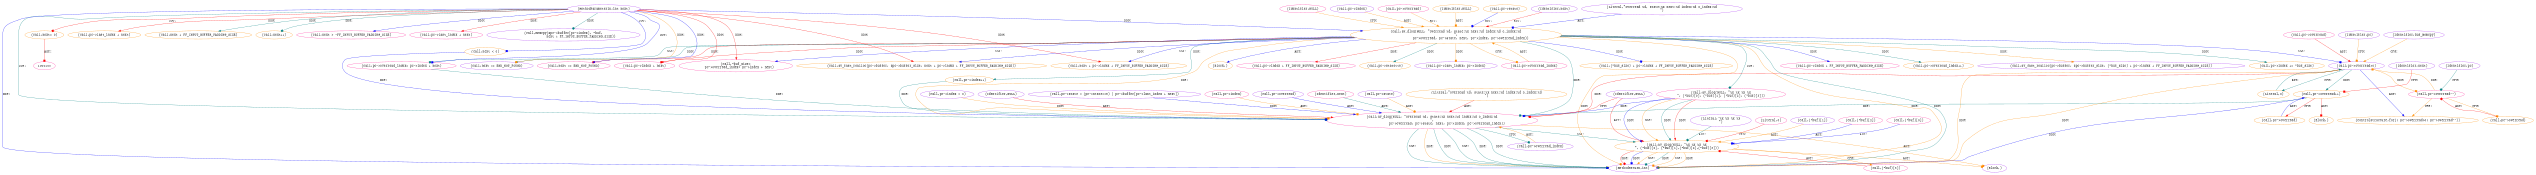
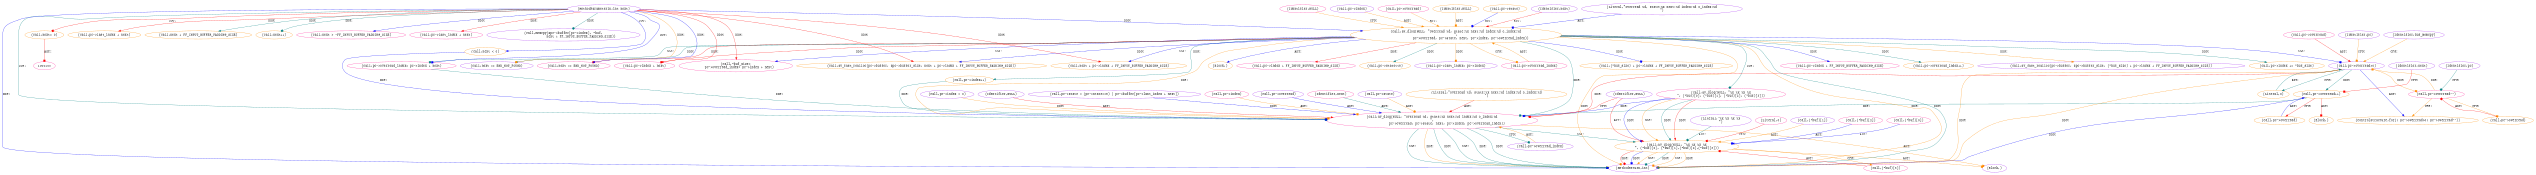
(598, 48) -> (598, 48)
